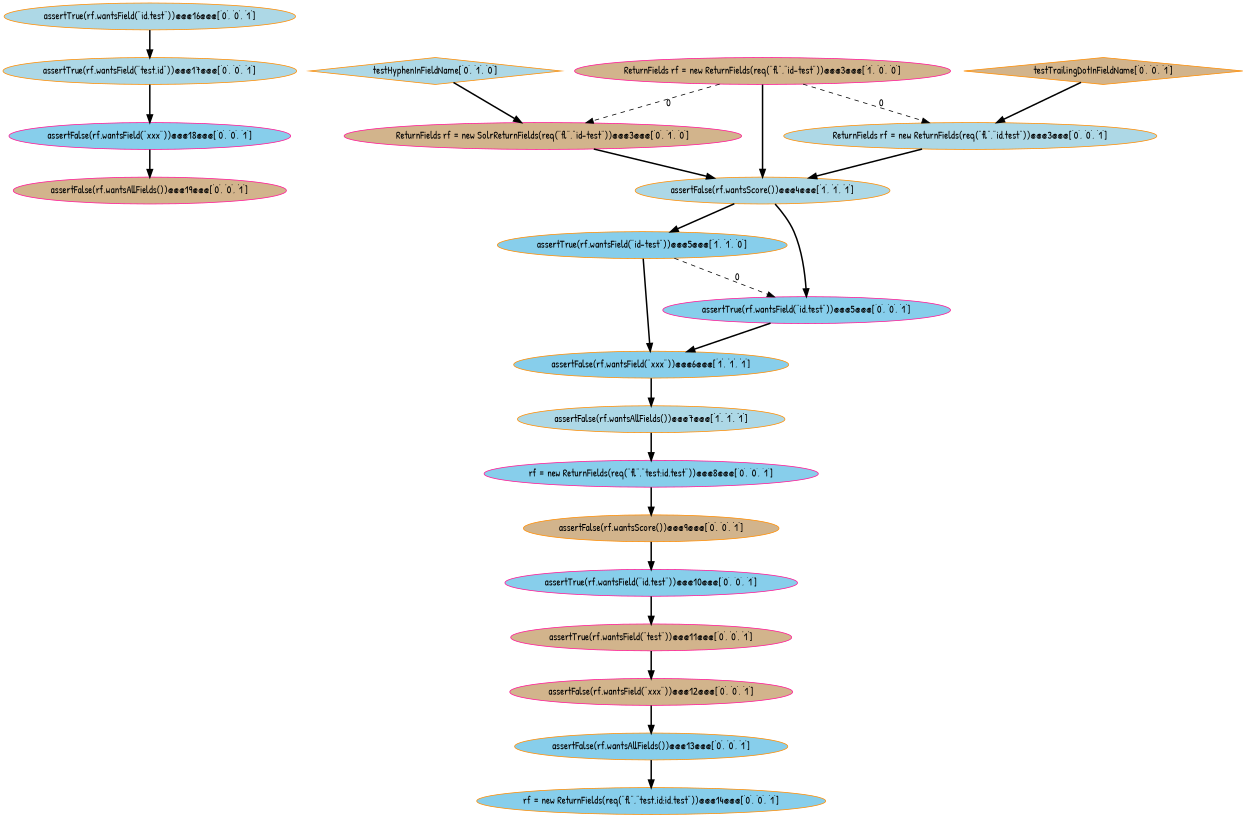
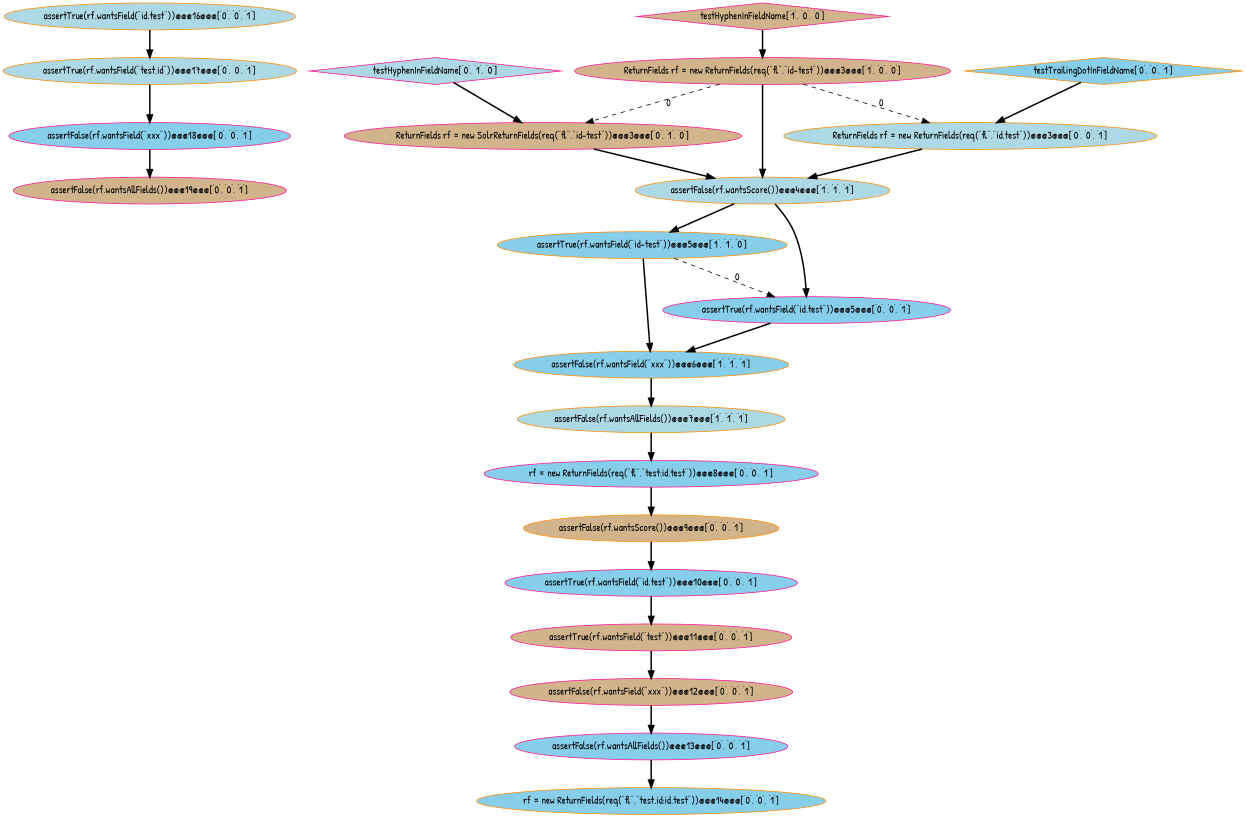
none -> (763, 16)
(435, 71) -> (435, 71)
(1103, 71) -> (1103, 71)
(651, 746) -> (651, 746)
